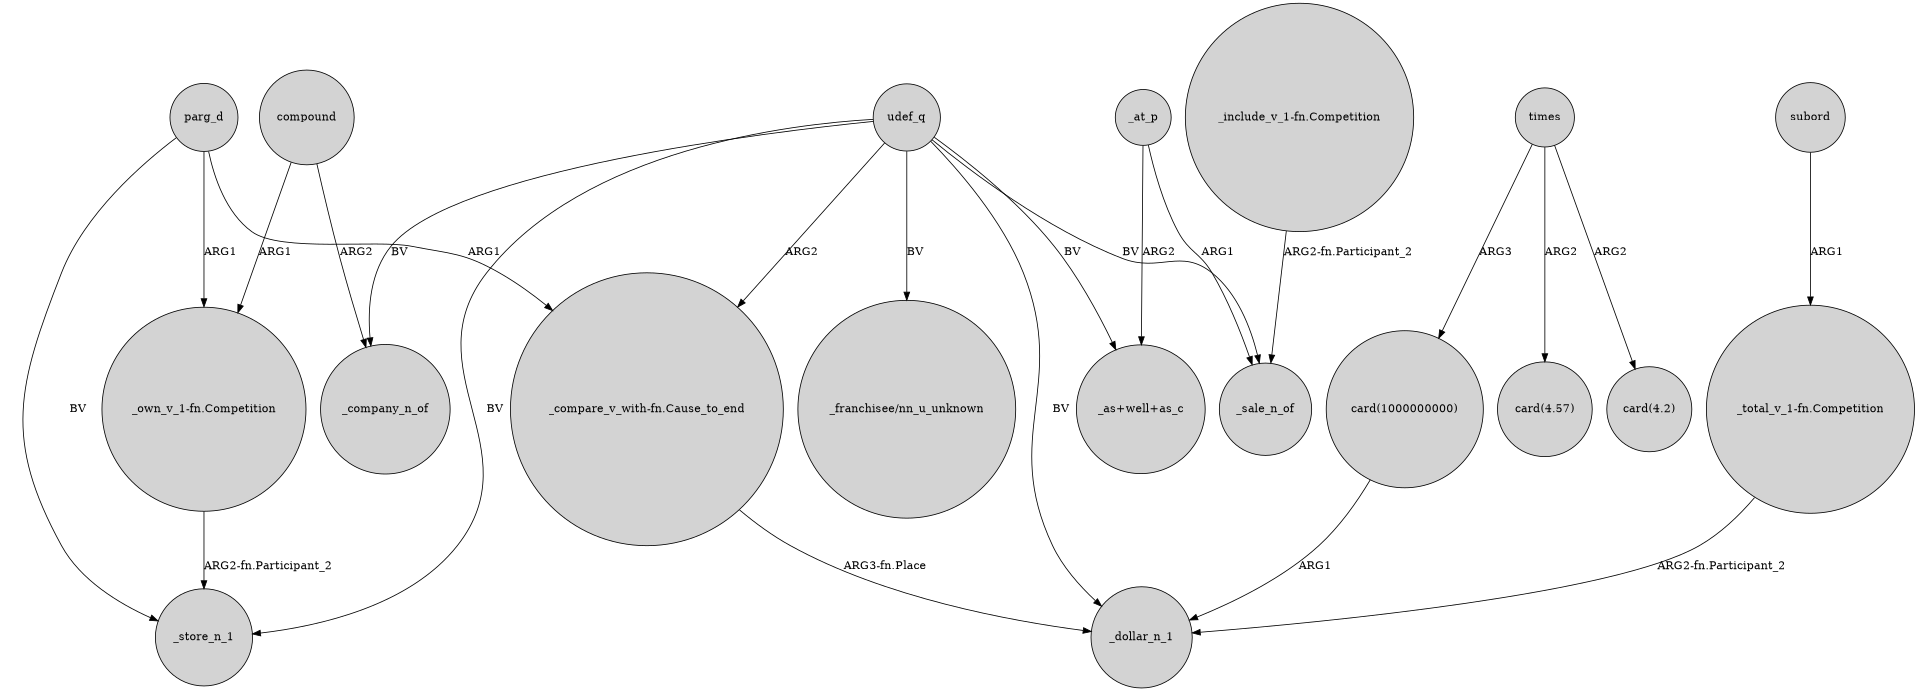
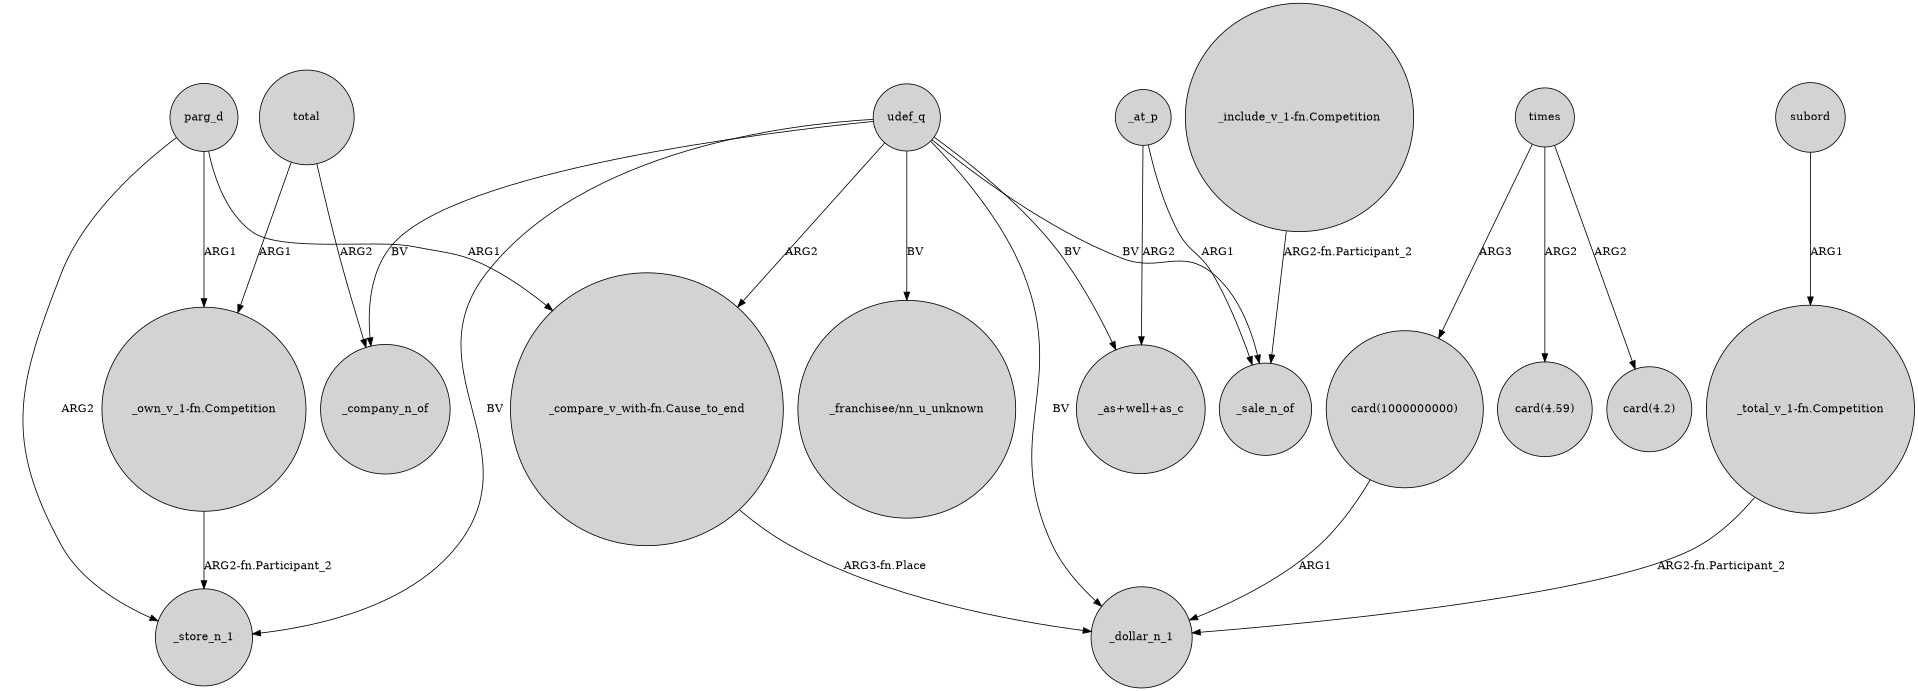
(307, 117) -> (307, 117)
(78, 409) -> (78, 409)
(1545, 409) -> (1545, 409)
